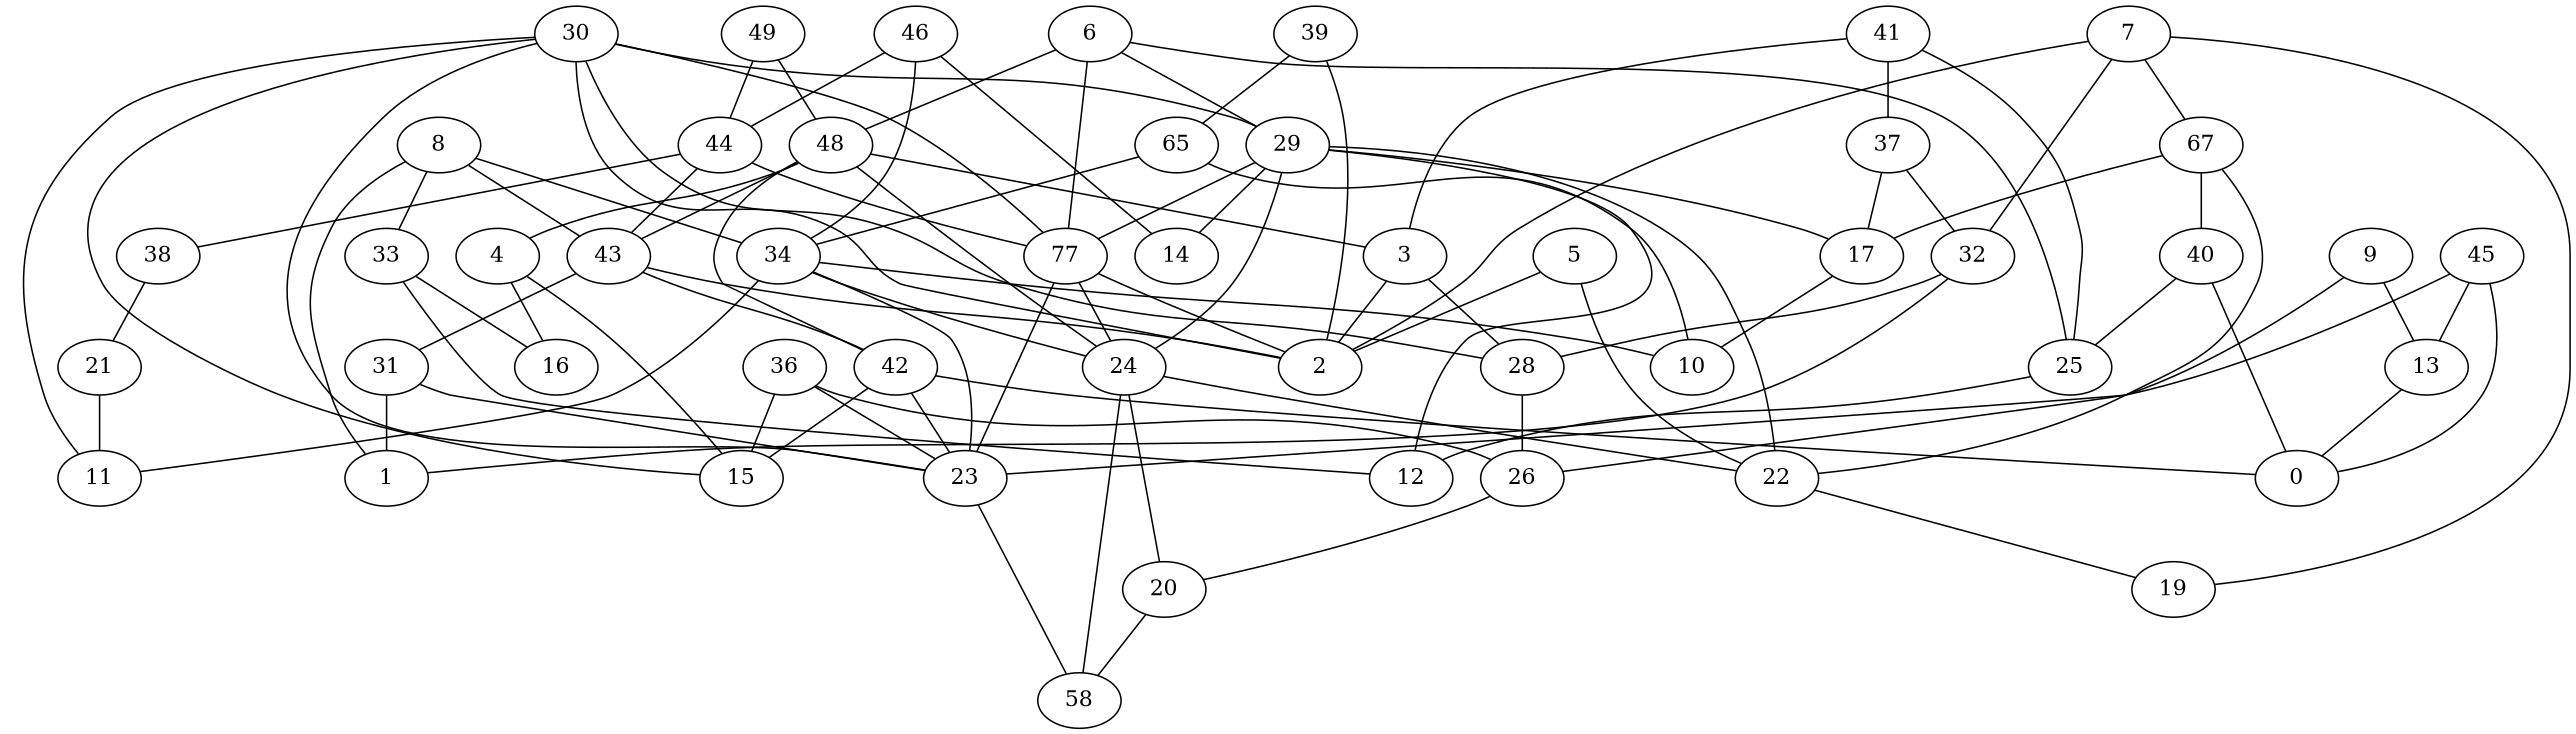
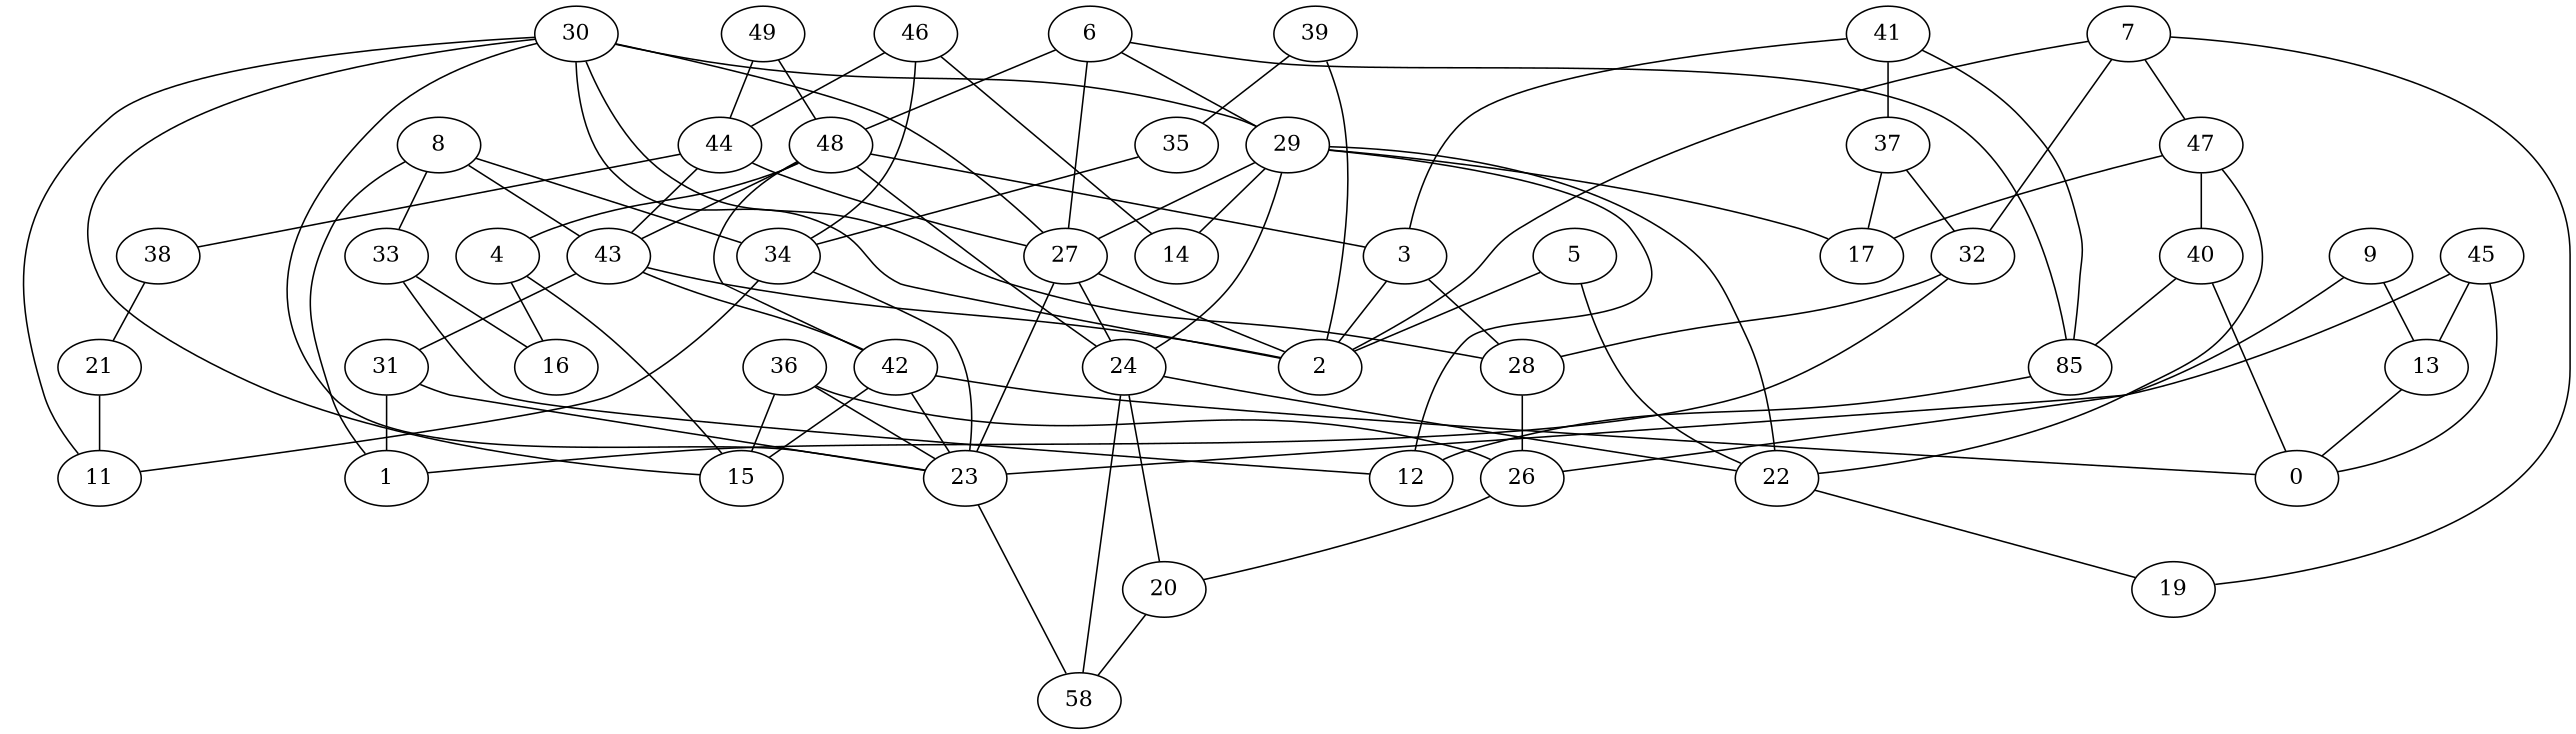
(1177, 145) -> (1177, 145)
(2201, 145) -> (2201, 145)
(1066, 256) -> (1066, 256)
(975, 326) -> none
(1692, 367) -> none
(2070, 367) -> (2070, 367)
